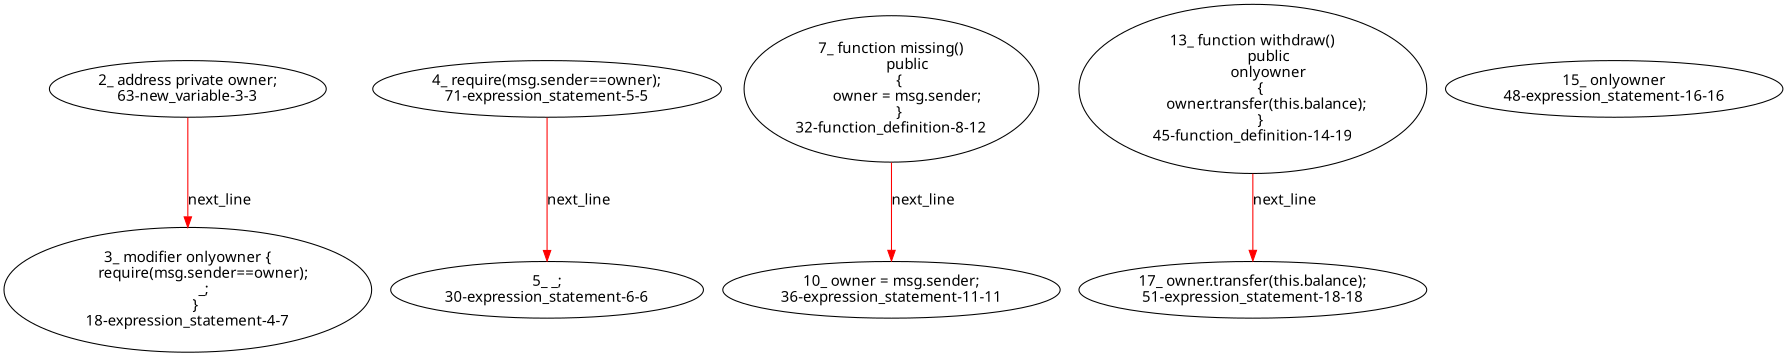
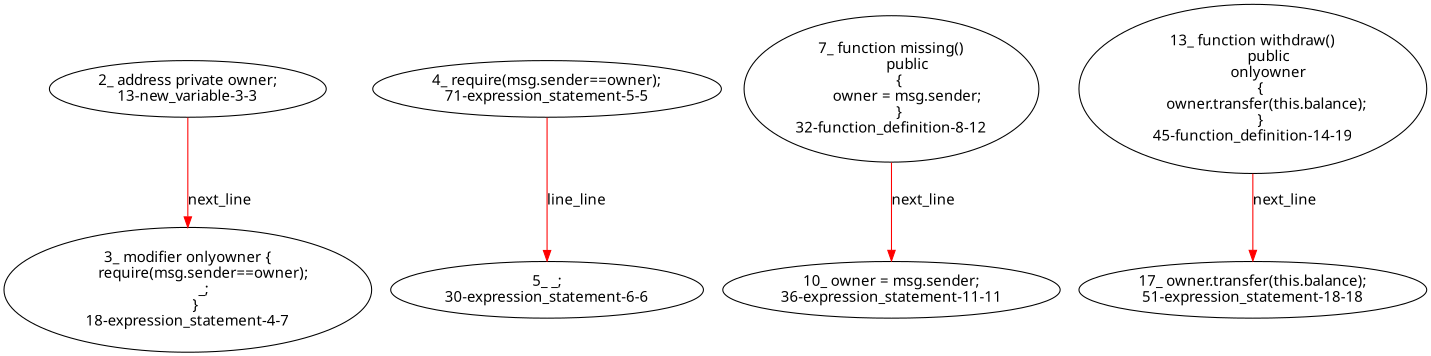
(188, 89) -> (188, 89)
(1614, 89) -> none
(579, 201) -> (577, 201)
